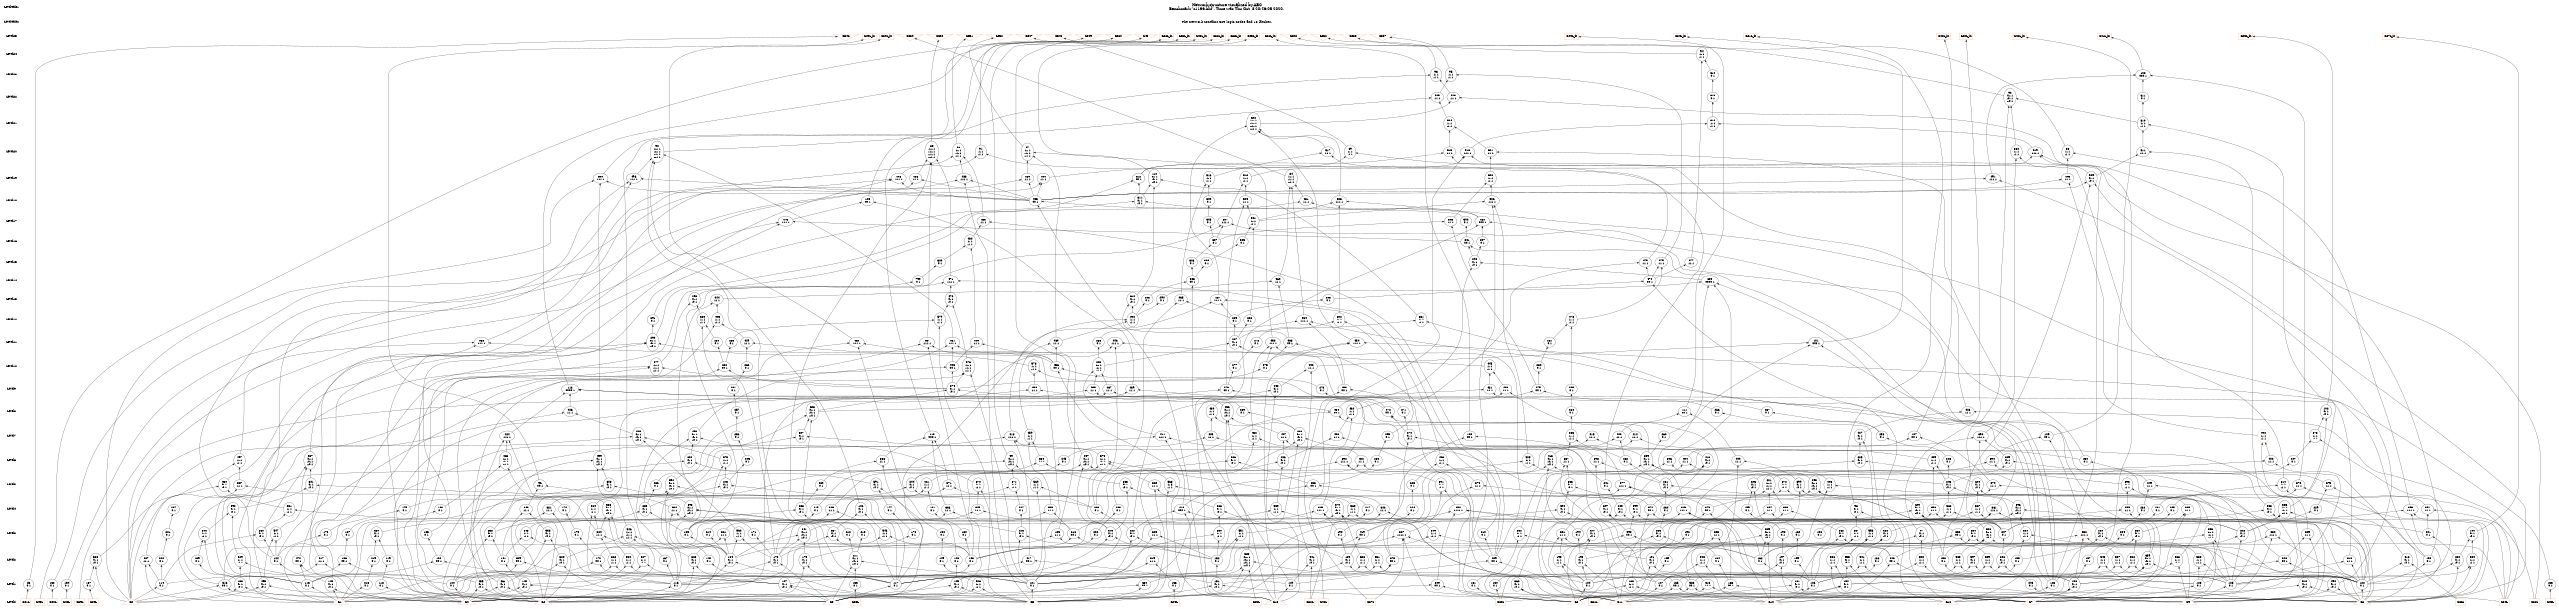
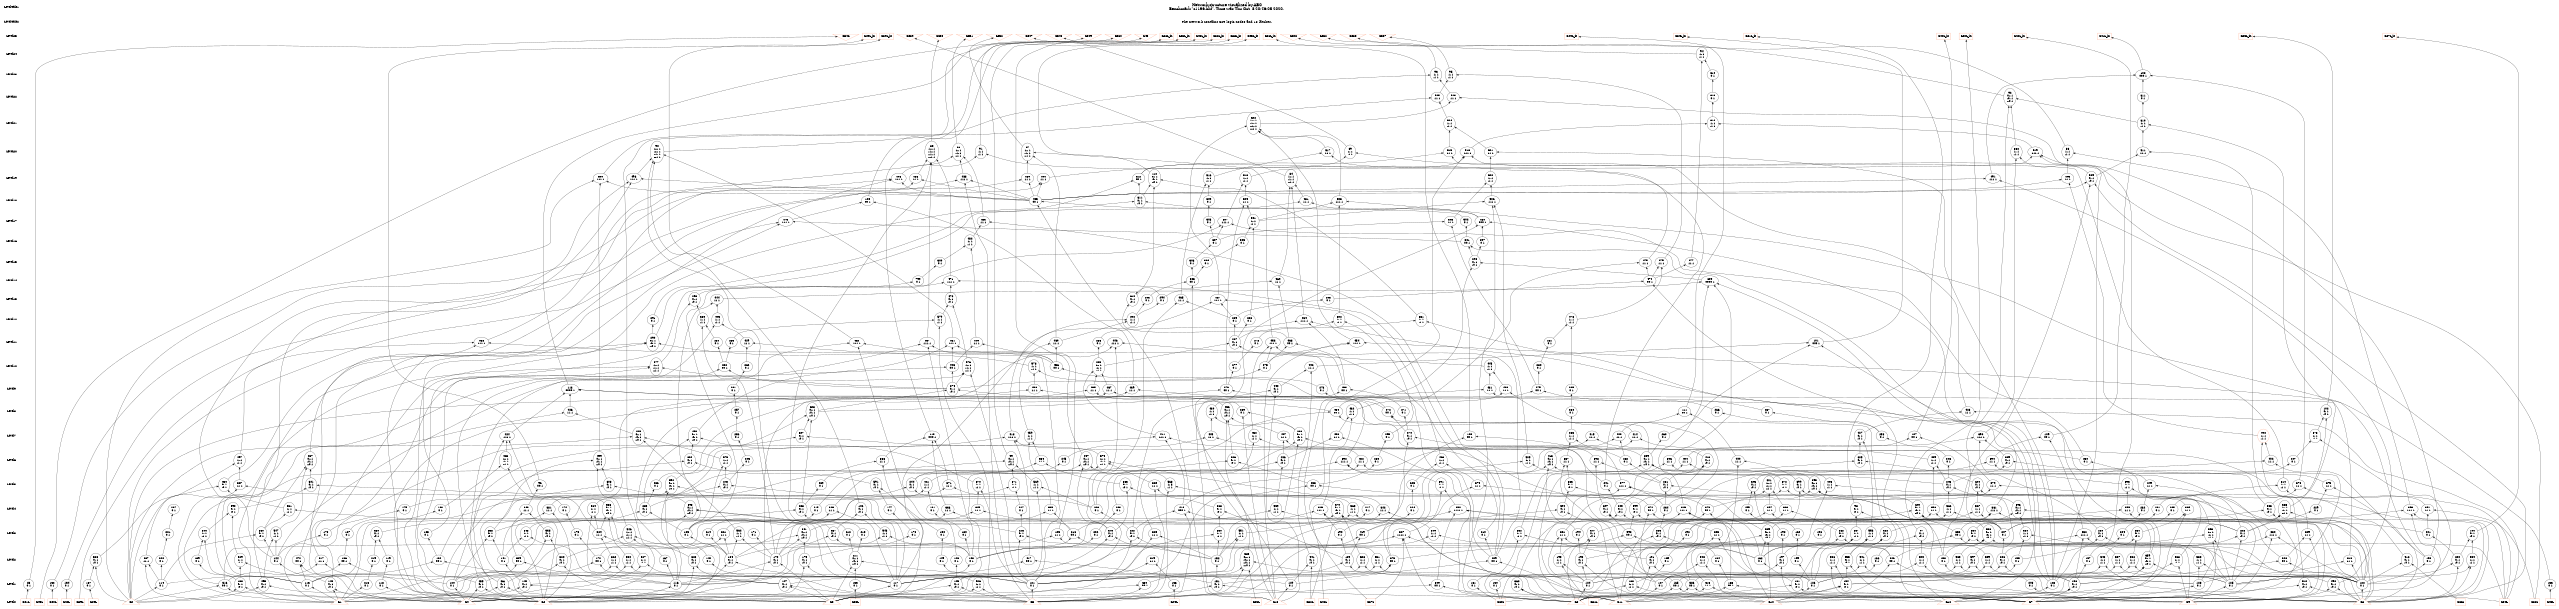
(1133, 310) -> (1150, 288)
(1172, 502) -> (1254, 509)
(674, 509) -> none
(2084, 534) -> (2084, 534)
